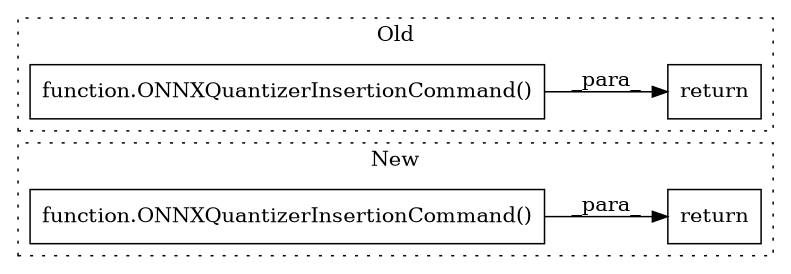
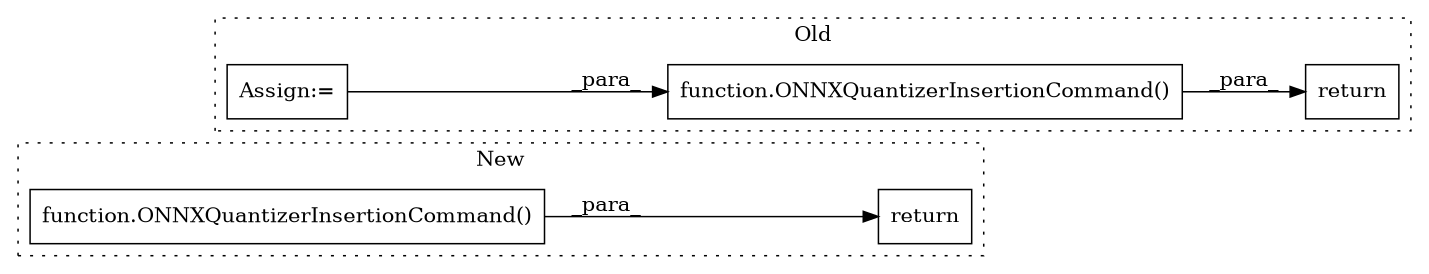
none -> (287, 92)
